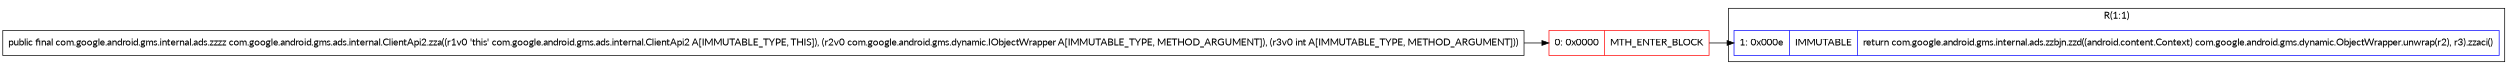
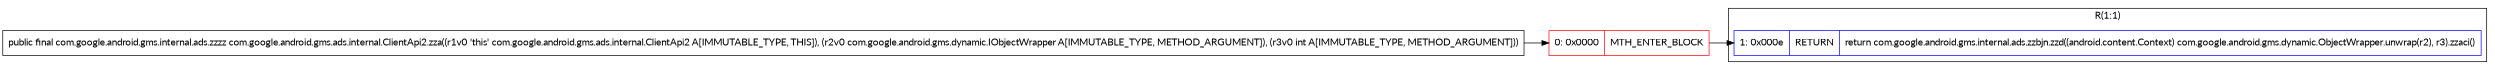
(1823, 43) -> (1814, 43)
